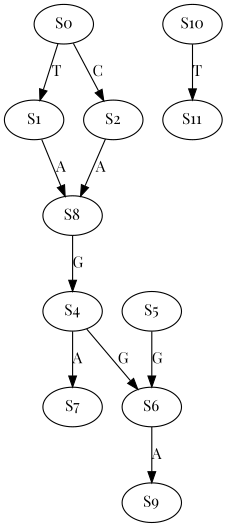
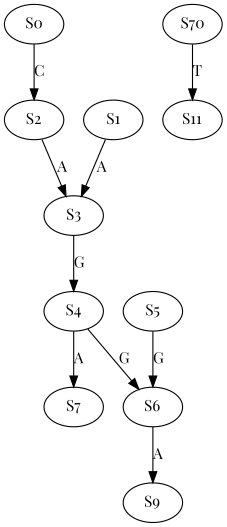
(193, 24) -> (193, 24)
(51, 67) -> none
(73, 216) -> (74, 216)
